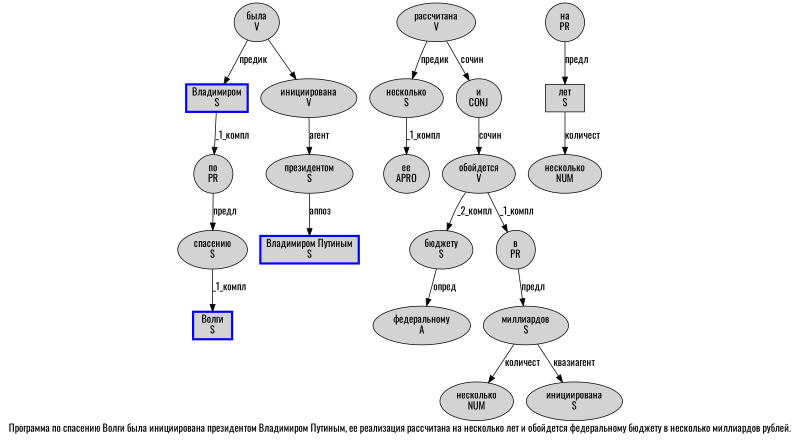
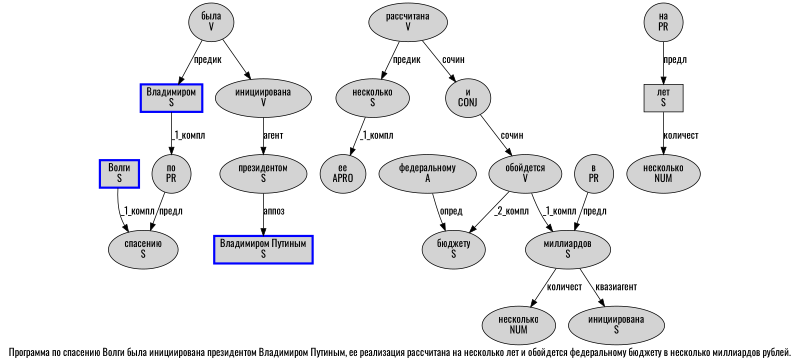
(496, 209) -> (539, 210)
(432, 284) -> (437, 209)
(213, 287) -> (119, 207)
